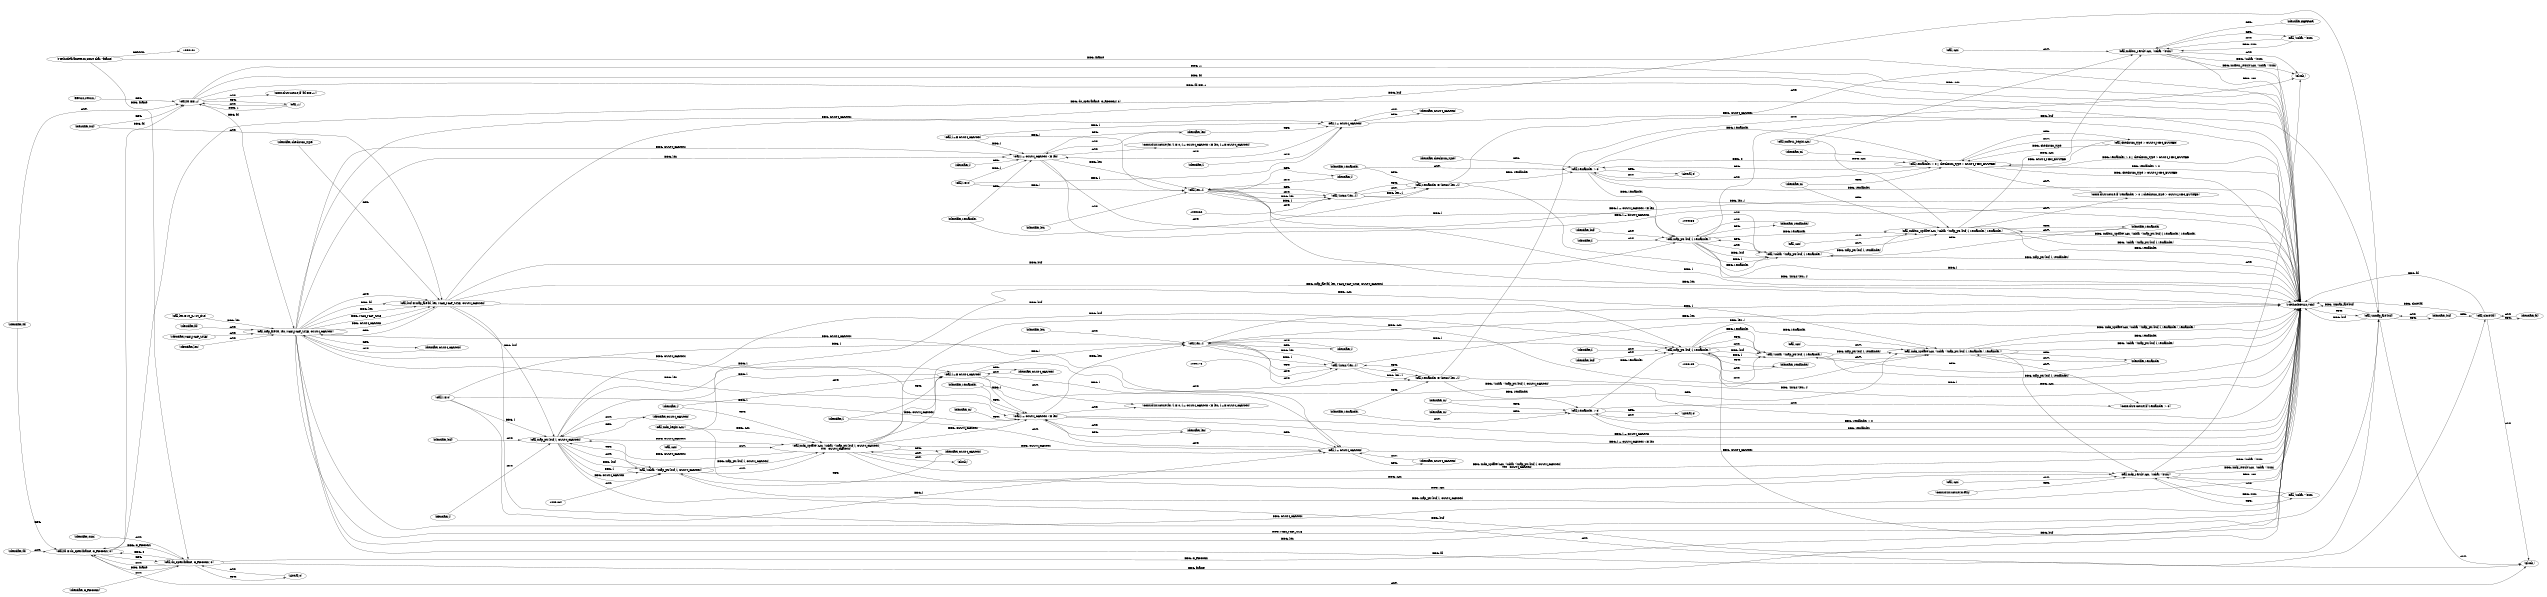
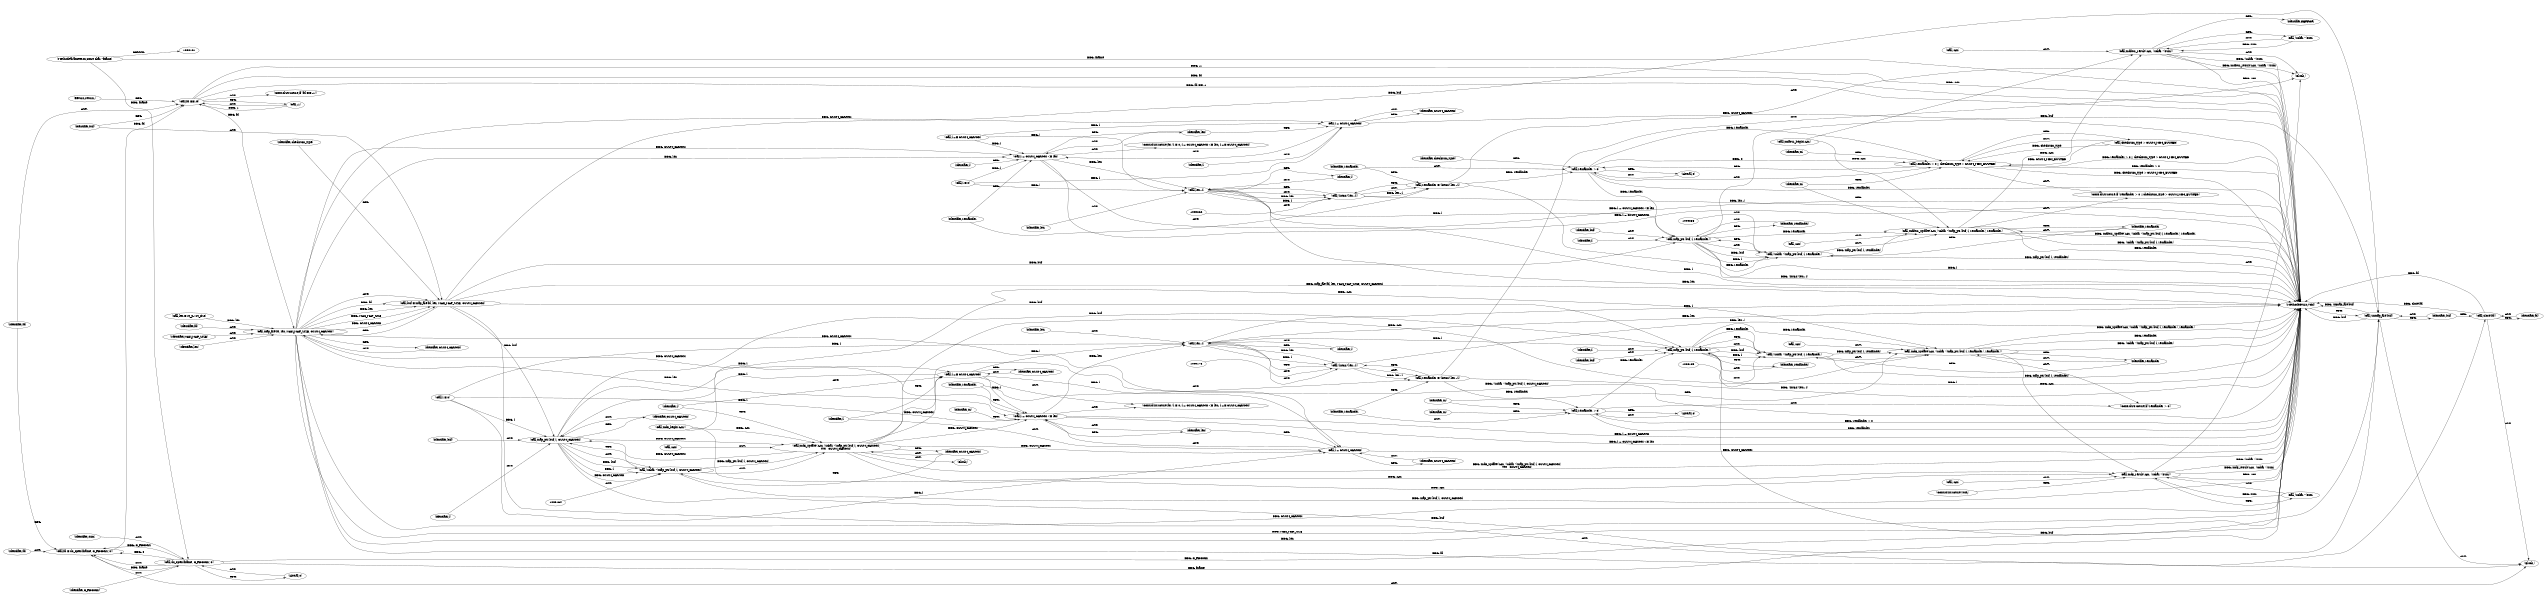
(2219, 31) -> (2215, 22)
(189, 102) -> (189, 102)
(1108, 103) -> none
(1953, 493) -> (1953, 493)
(128, 559) -> none
